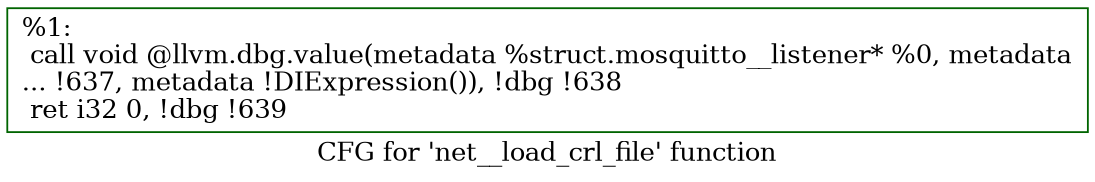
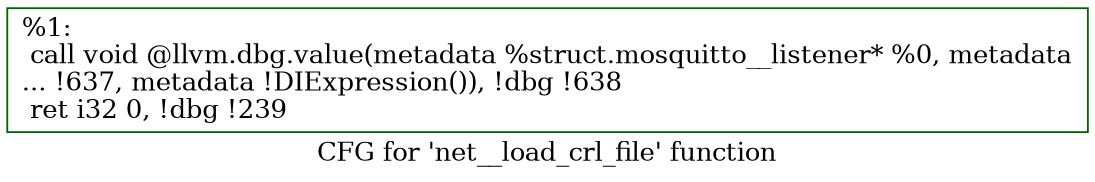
(155, 110) -> (155, 110)
